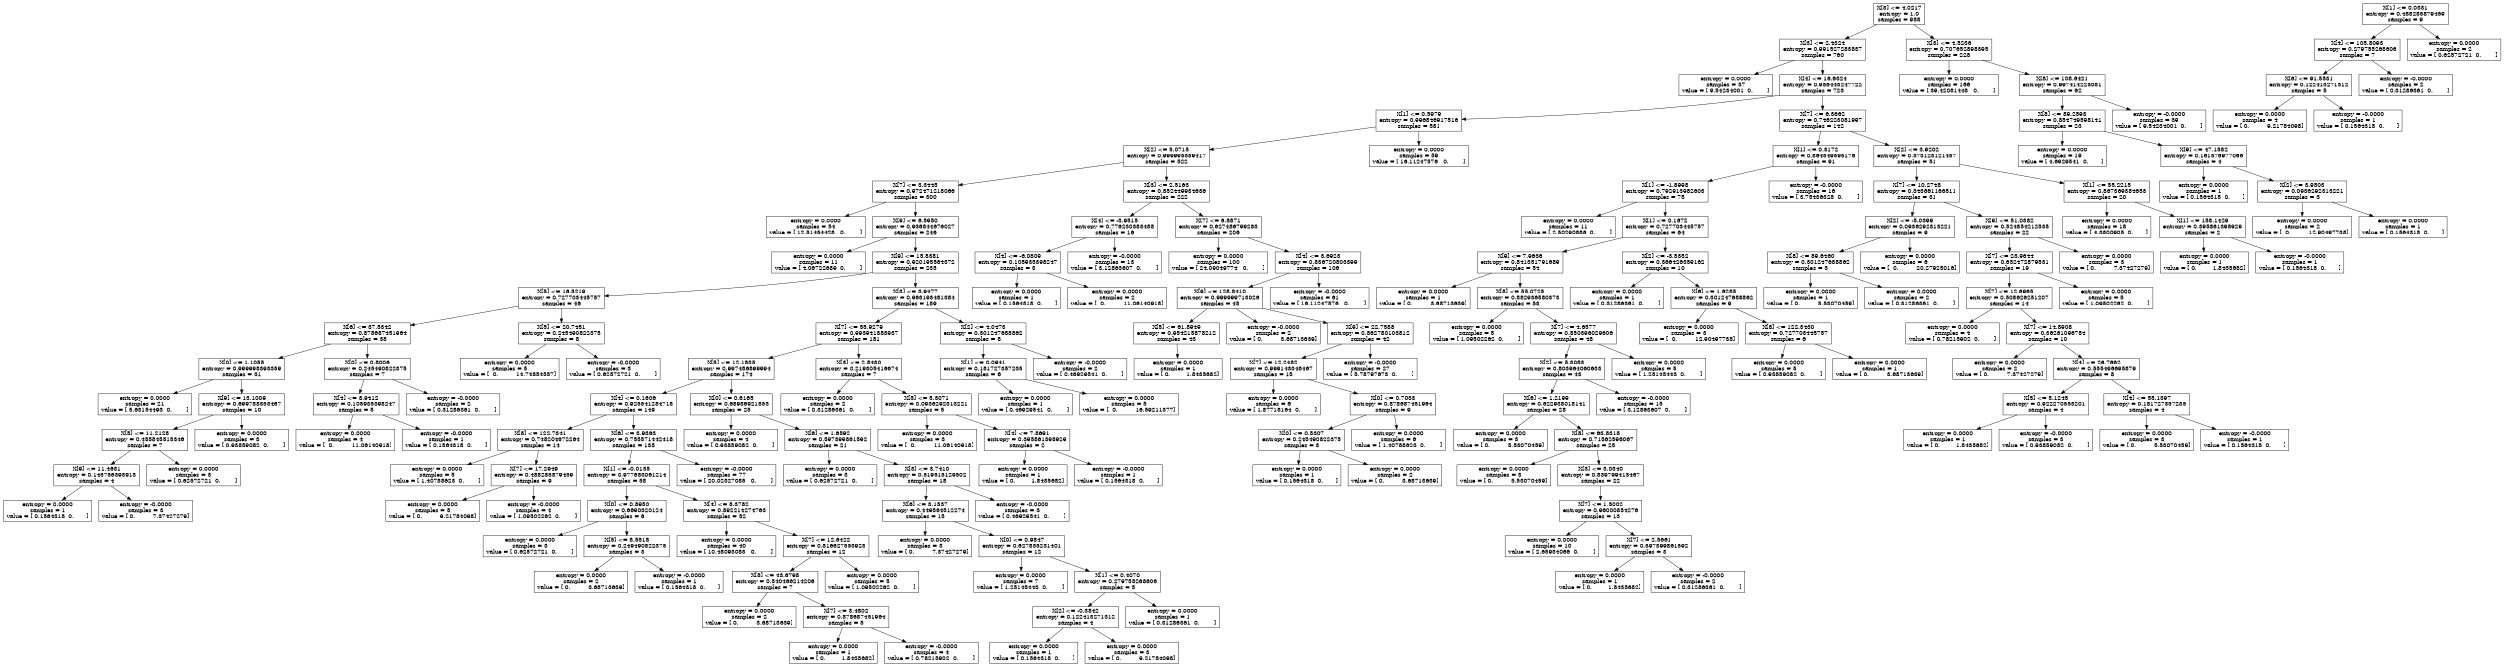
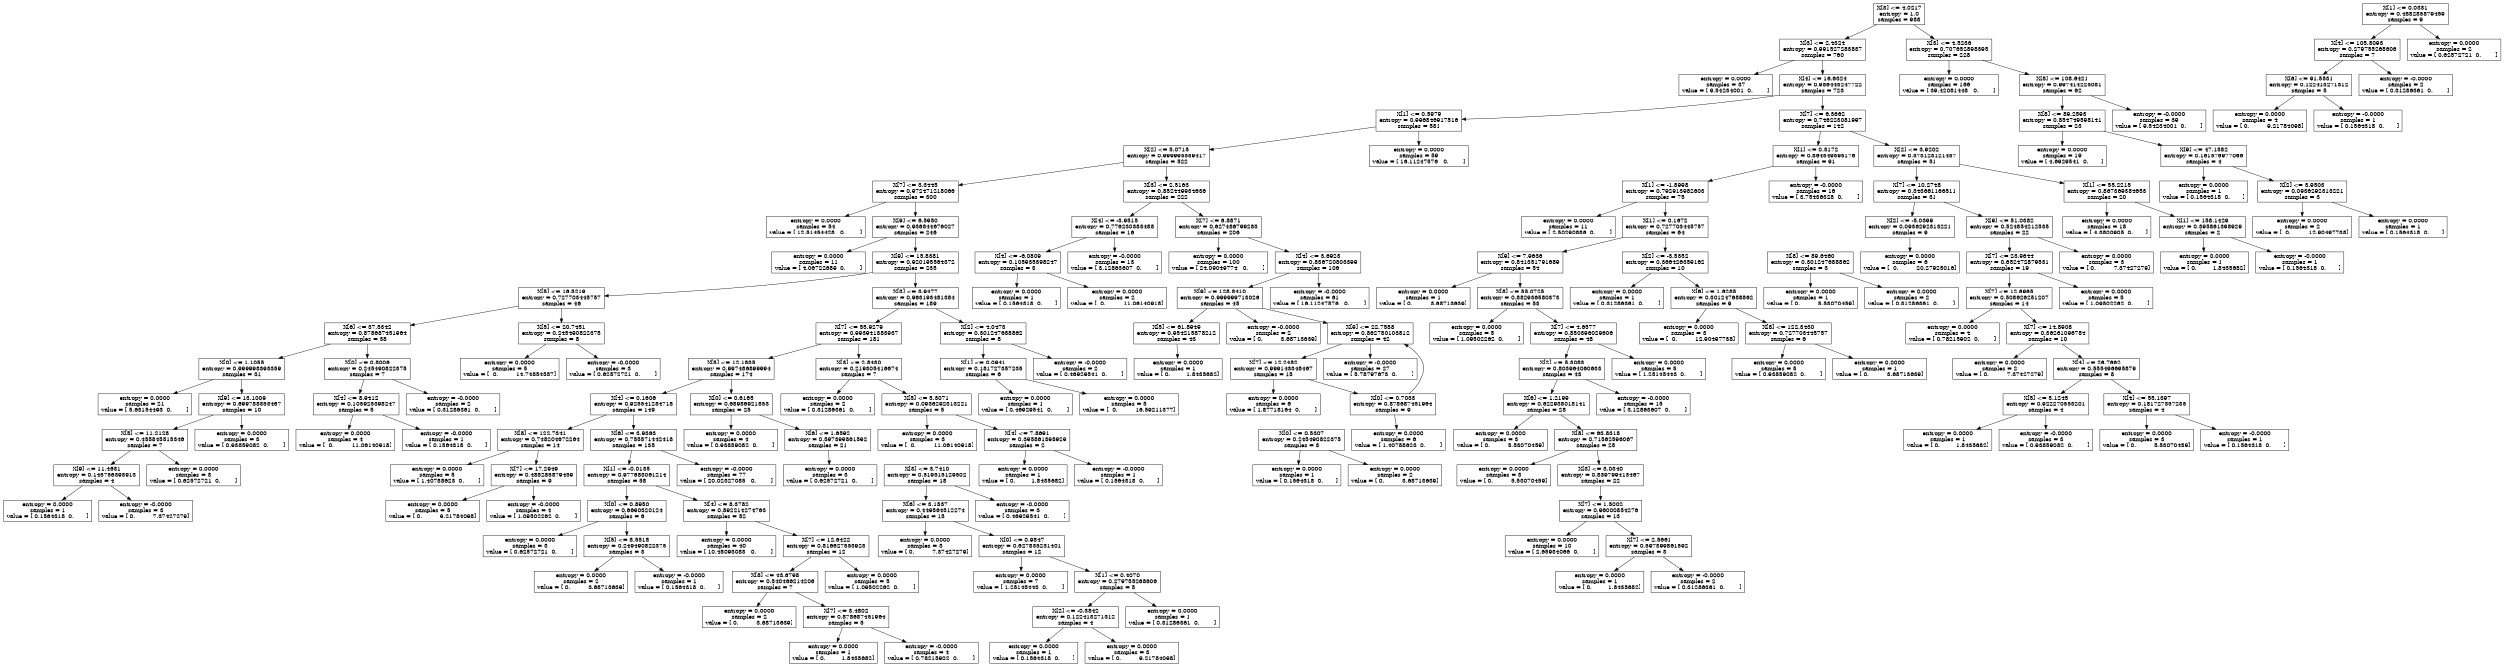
(1862, 244) -> none
(356, 404) -> (356, 404)
(1349, 421) -> (1424, 369)
(875, 457) -> none
